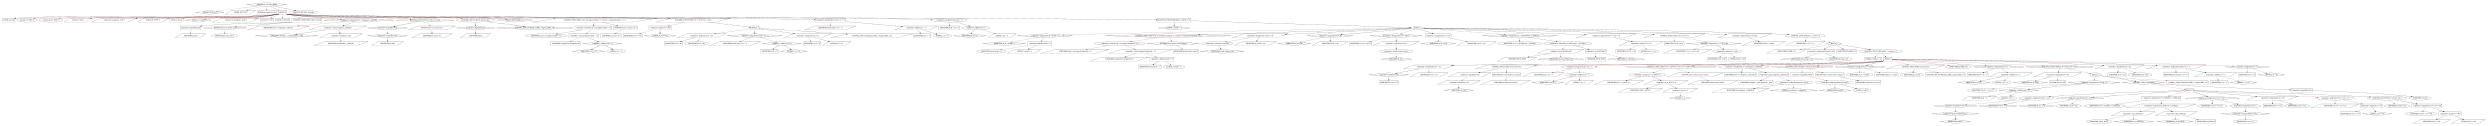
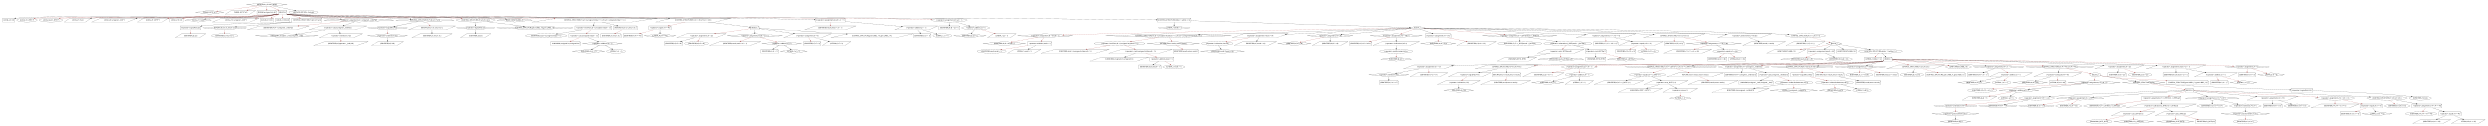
none -> (1606, 44)
